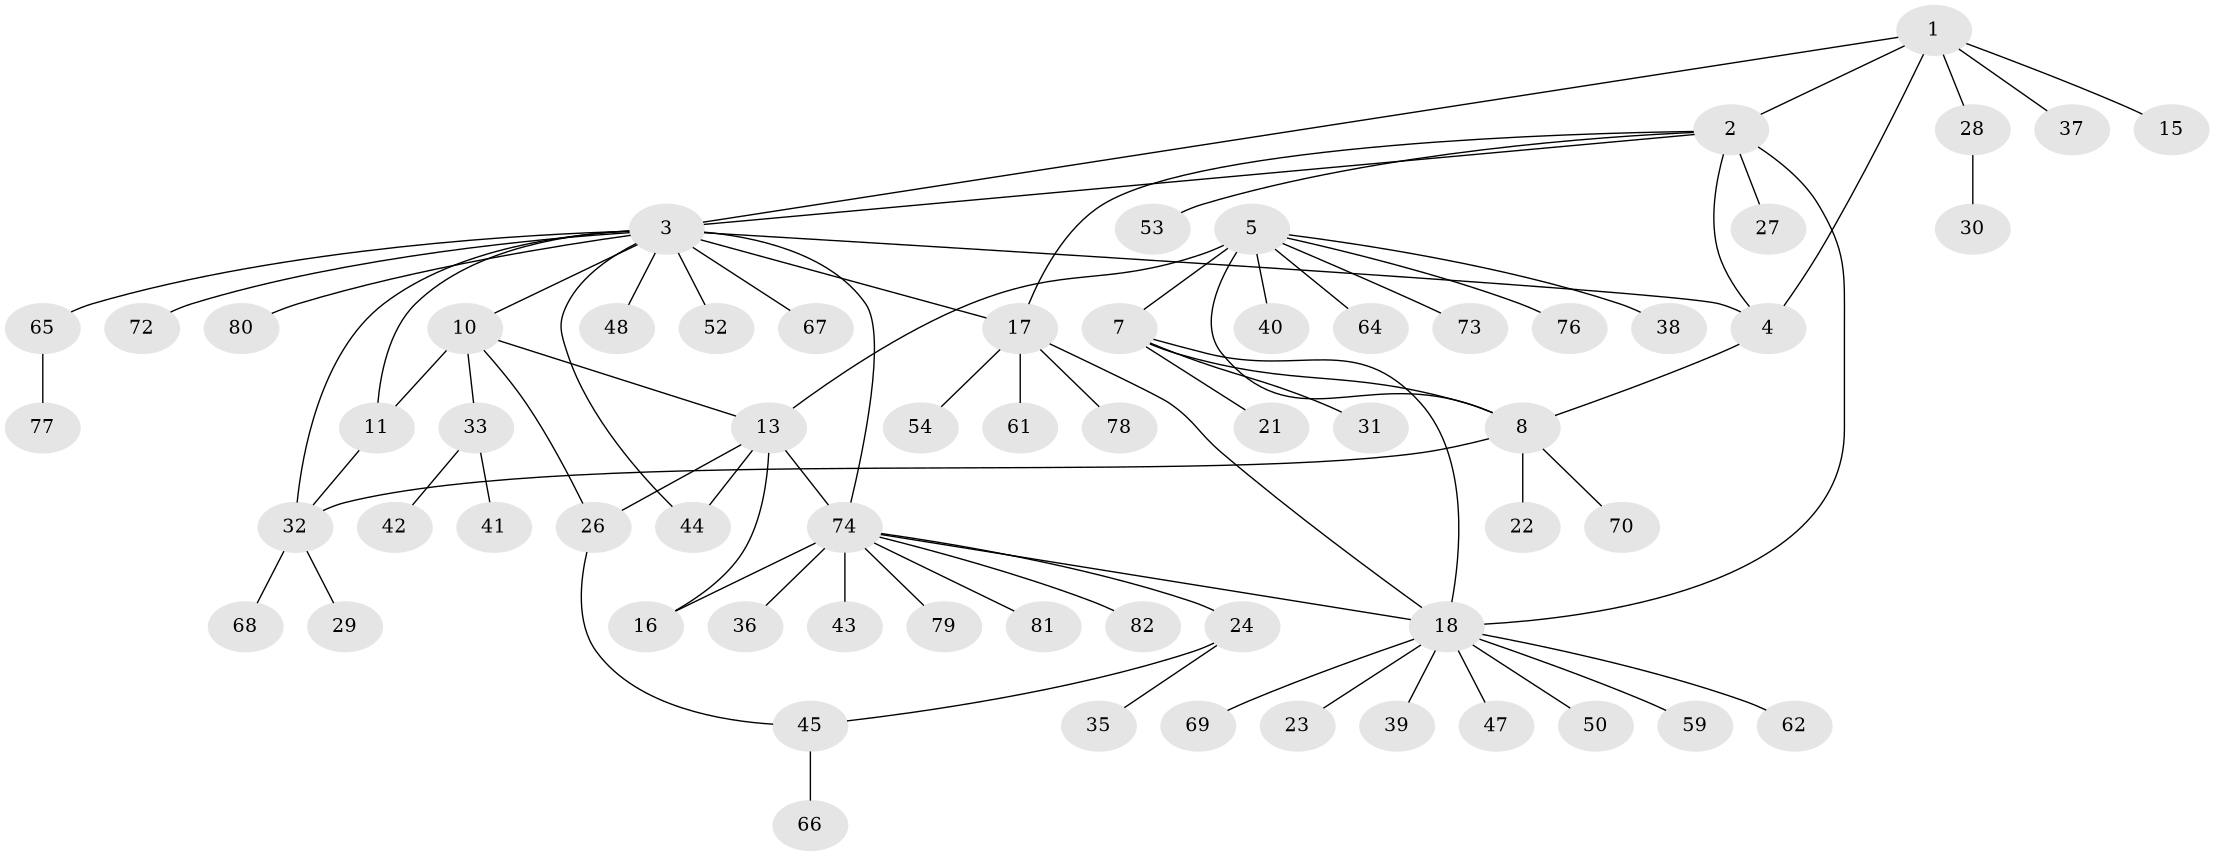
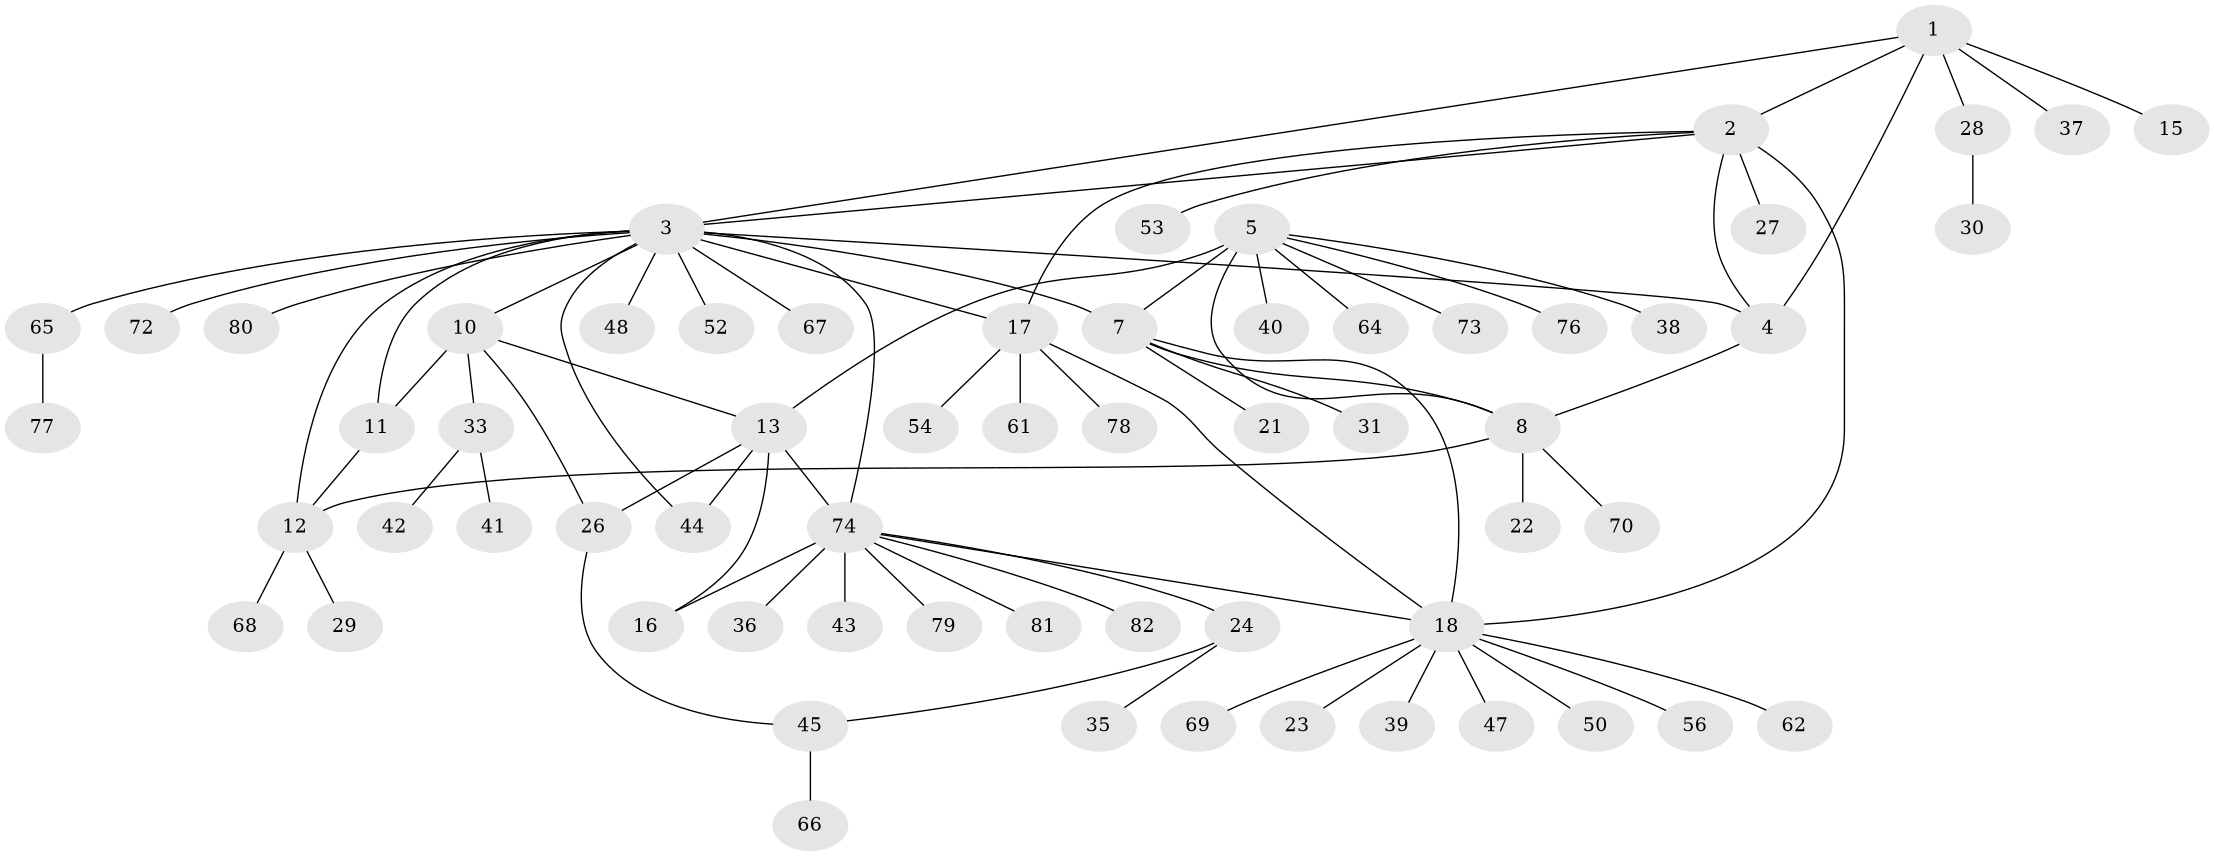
none -> (900, 262)
(295, 527) -> (295, 527)
(1695, 726) -> (1695, 726)
